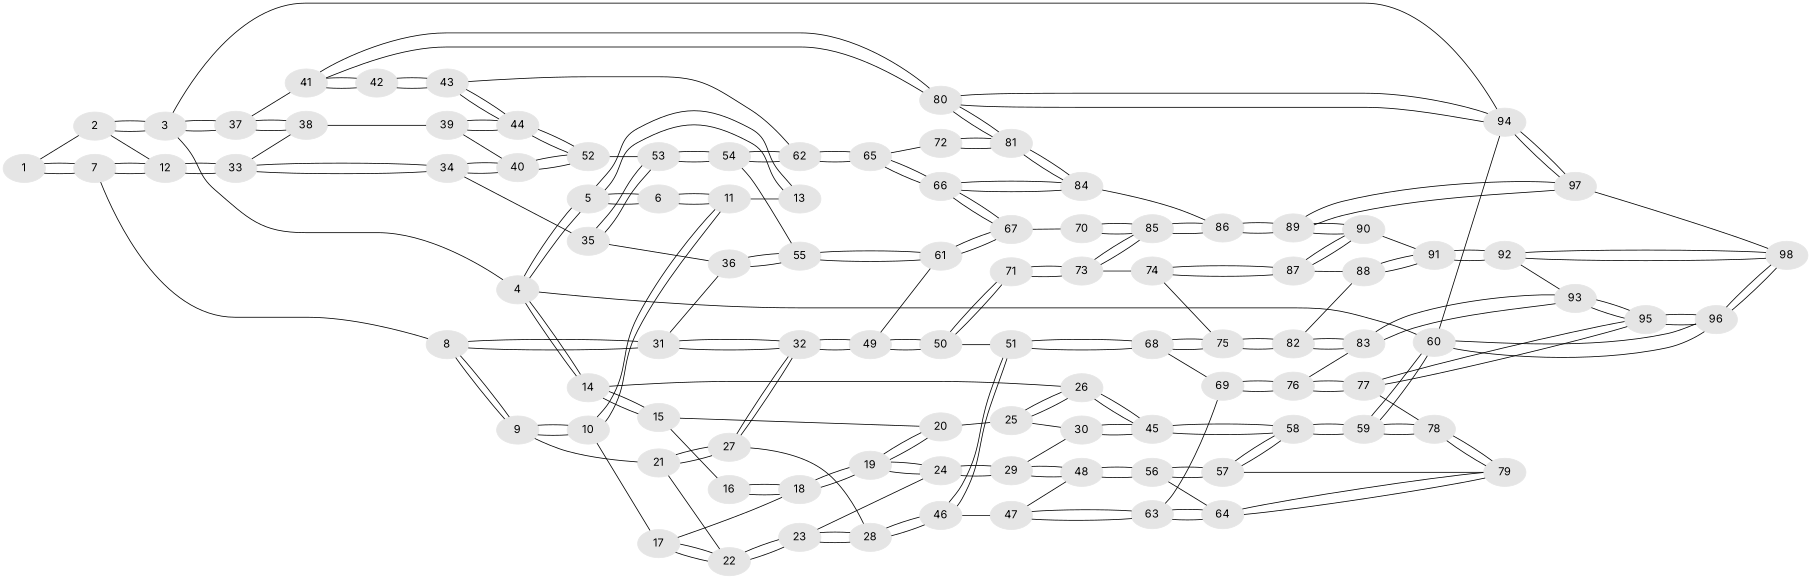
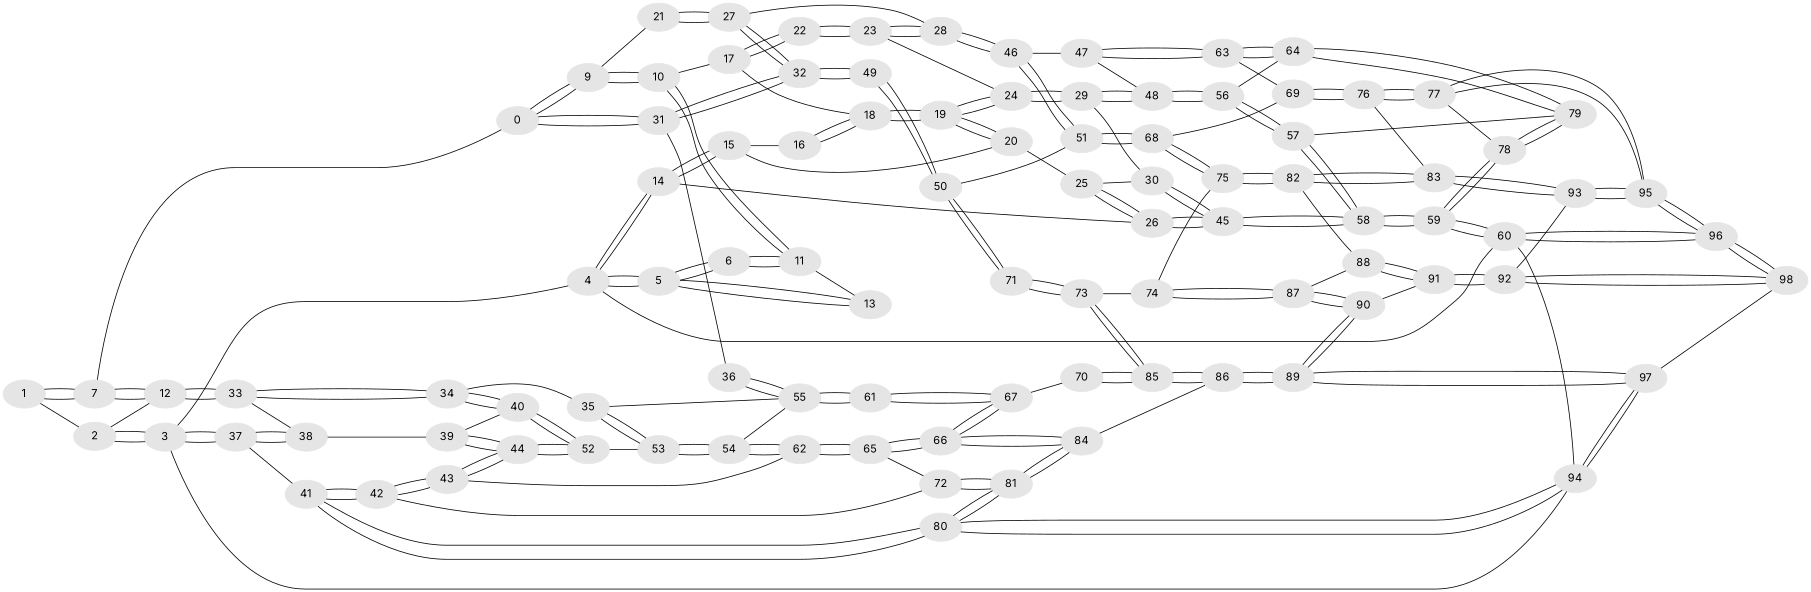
(659, 253) -> (694, 403)
(905, 301) -> none
(447, 345) -> (518, 121)
(694, 512) -> none
none -> (660, 515)
